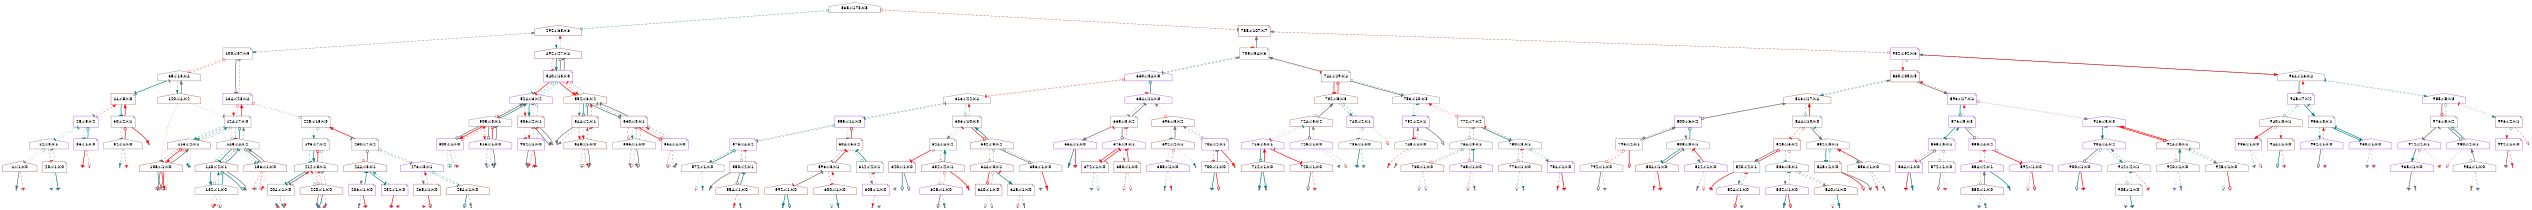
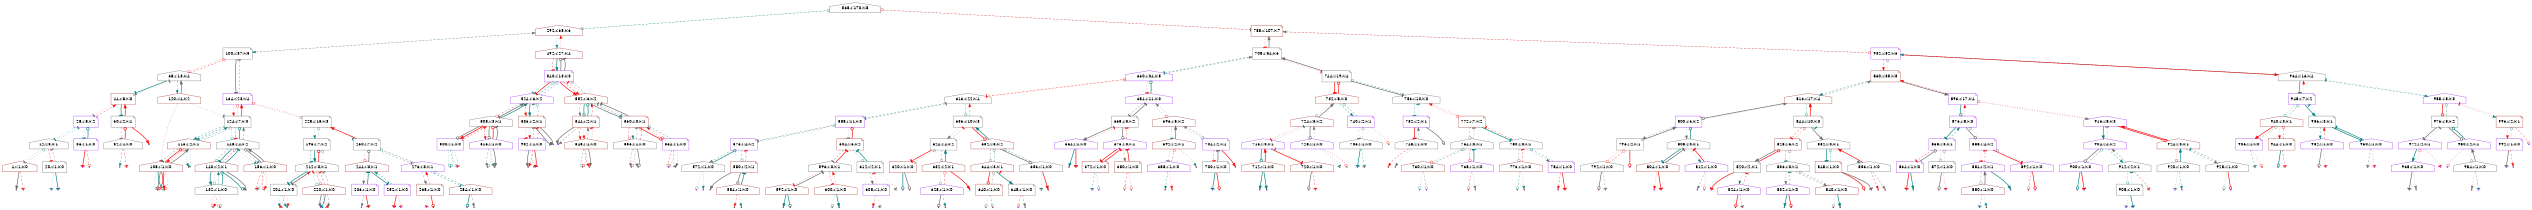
none -> (2284, 134)
